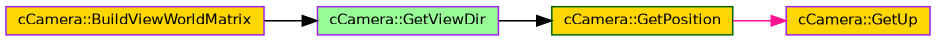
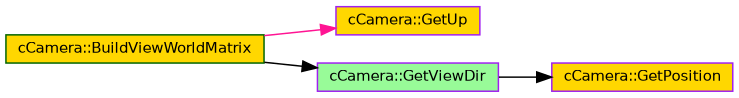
(135, 21) -> (135, 49)
(642, 21) -> (642, 77)
(752, 21) -> (293, 33)
